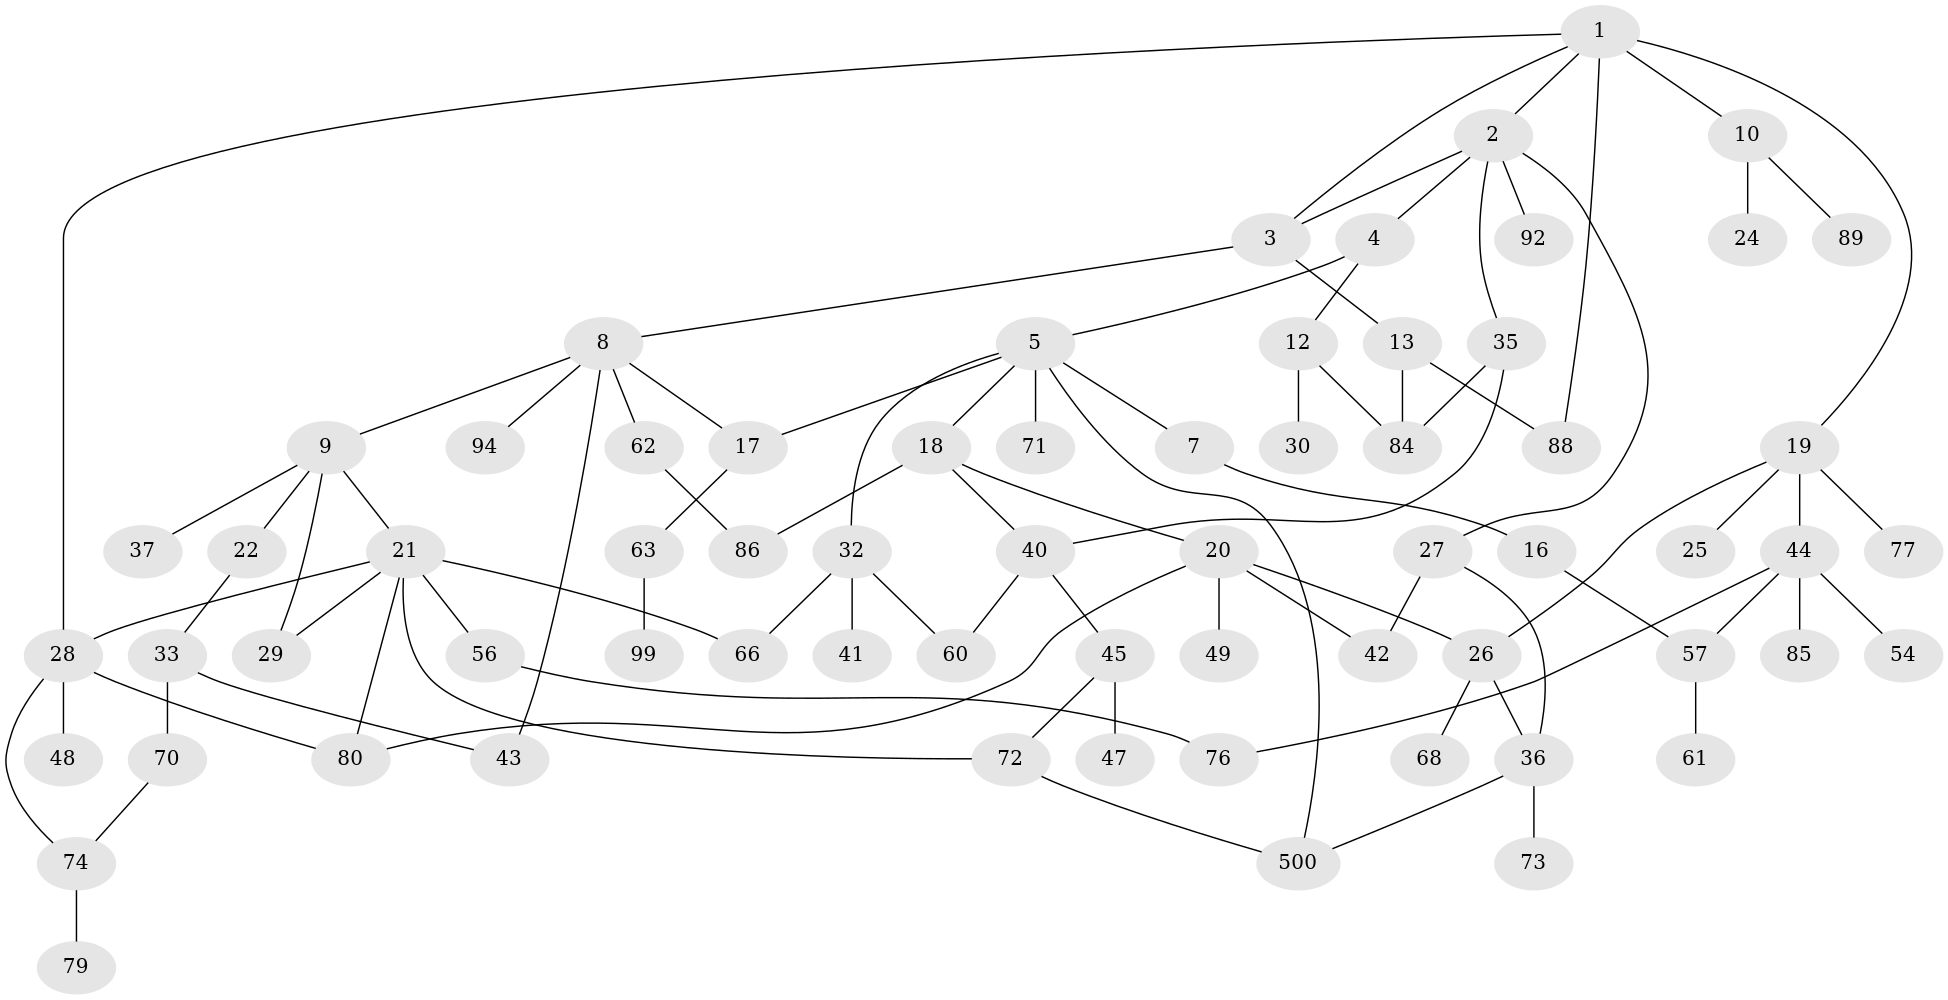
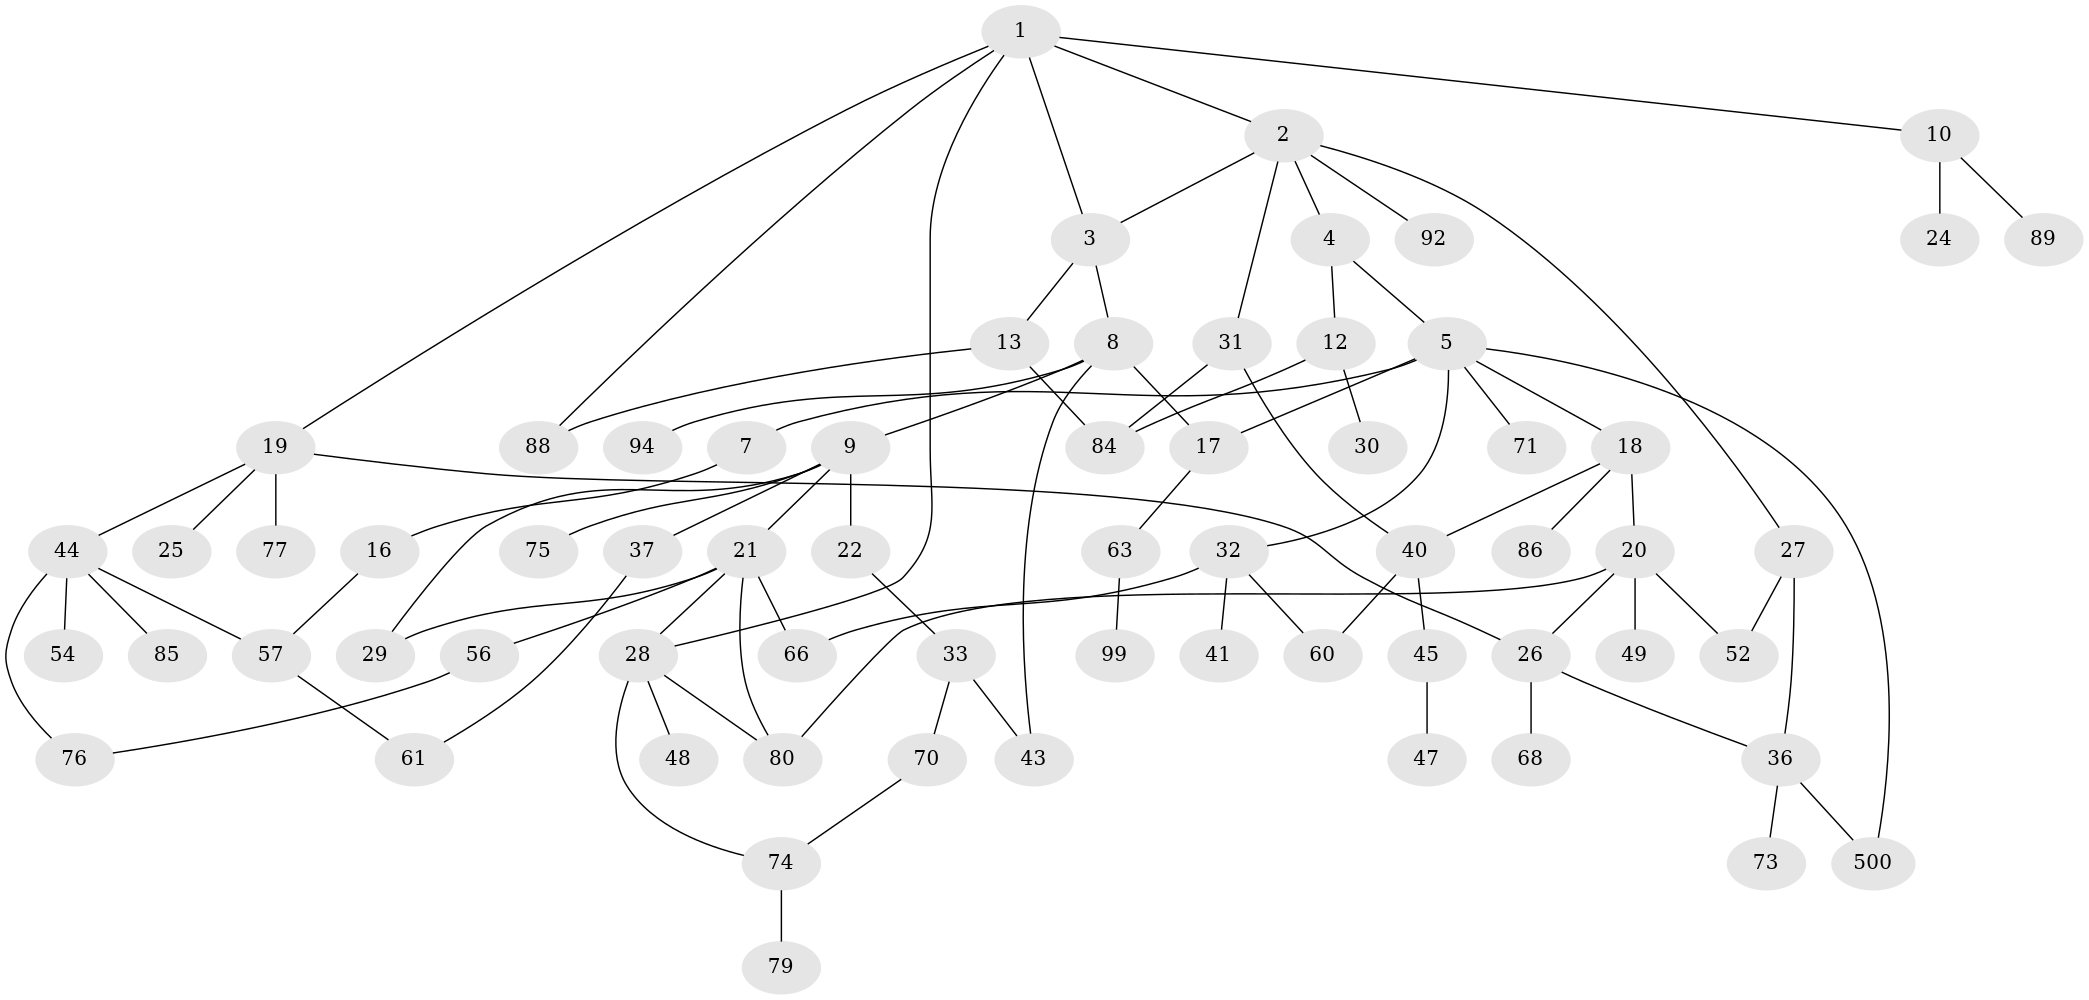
(1506, 344) -> (1232, 344)
(644, 448) -> none
none -> (539, 552)
(1378, 656) -> (1739, 656)
none -> (545, 670)
(1011, 760) -> none
